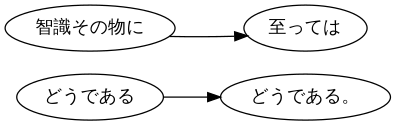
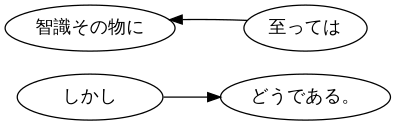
(202, 37) -> (215, 20)
(90, 97) -> (90, 97)
